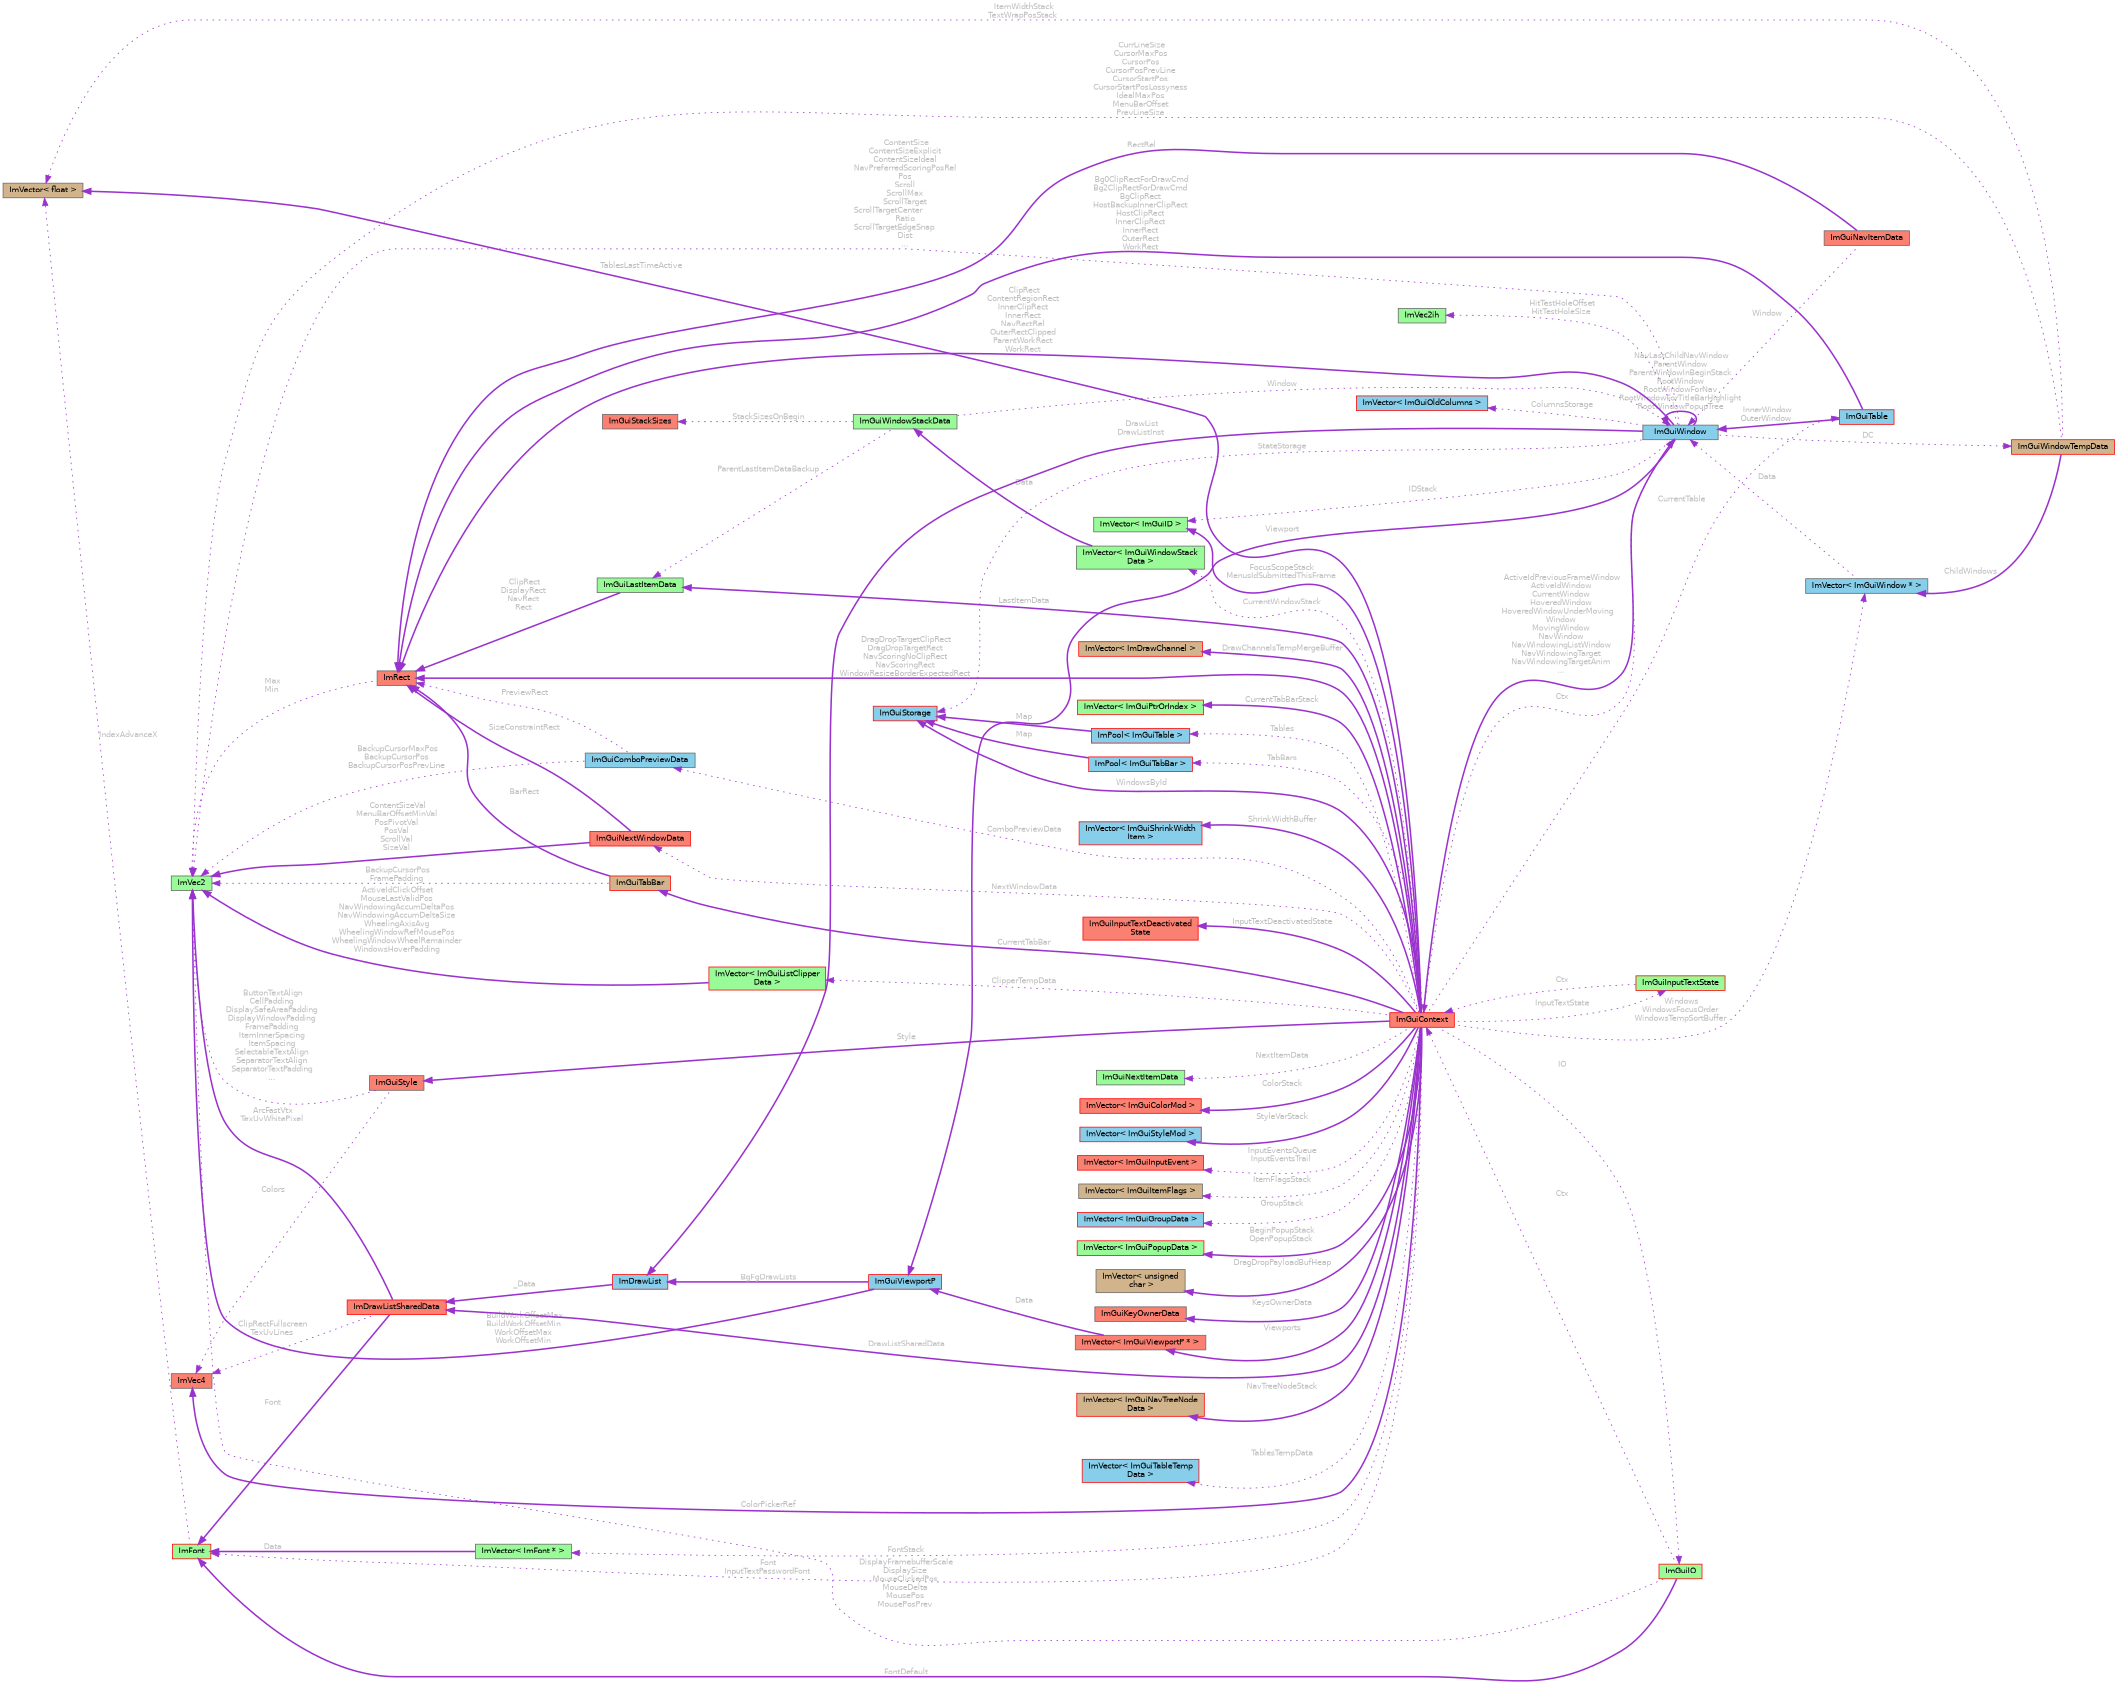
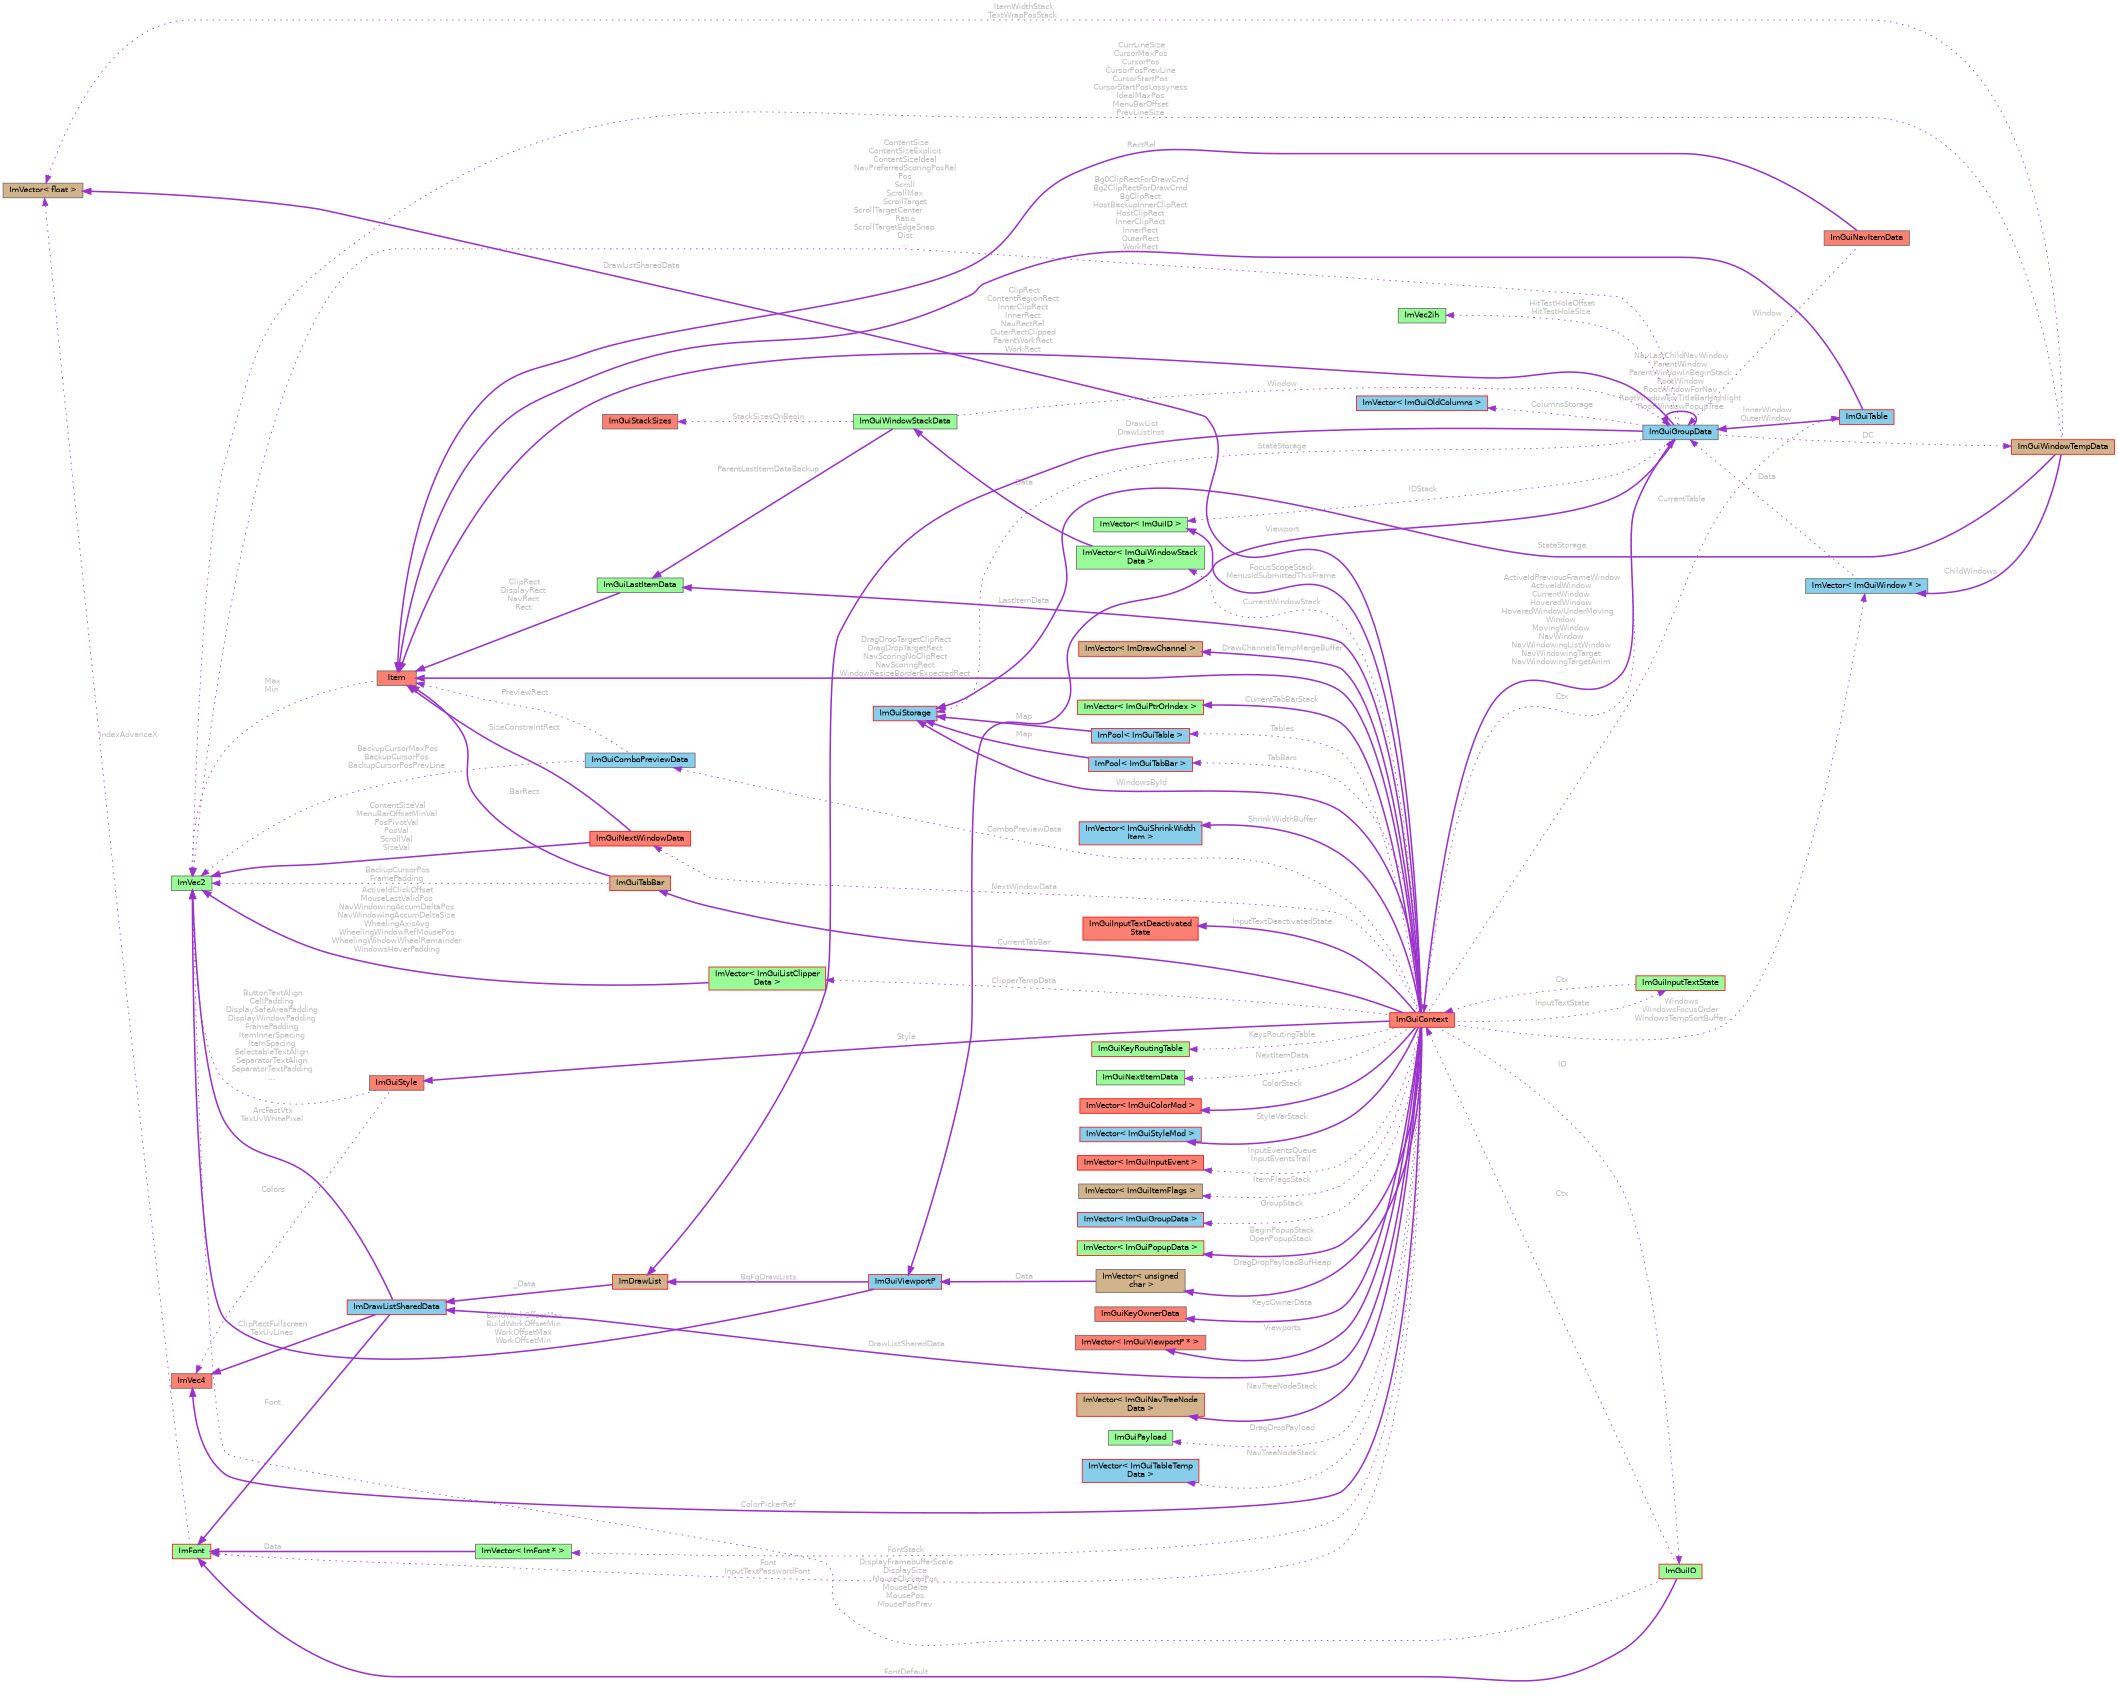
(640, 266) -> (640, 266)
(1681, 432) -> (1681, 432)
(776, 501) -> (776, 501)
none -> (1449, 539)
(397, 678) -> (397, 678)
none -> (1141, 1049)
(640, 1282) -> (640, 1282)
(397, 1307) -> (397, 1307)
(1021, 1315) -> (1023, 1282)
(298, 1343) -> (298, 1343)
none -> (1141, 1438)
(1281, 1454) -> (1281, 1454)
